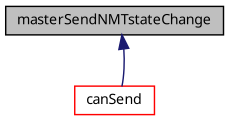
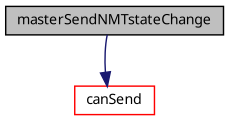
(124, 68) -> (105, 53)
